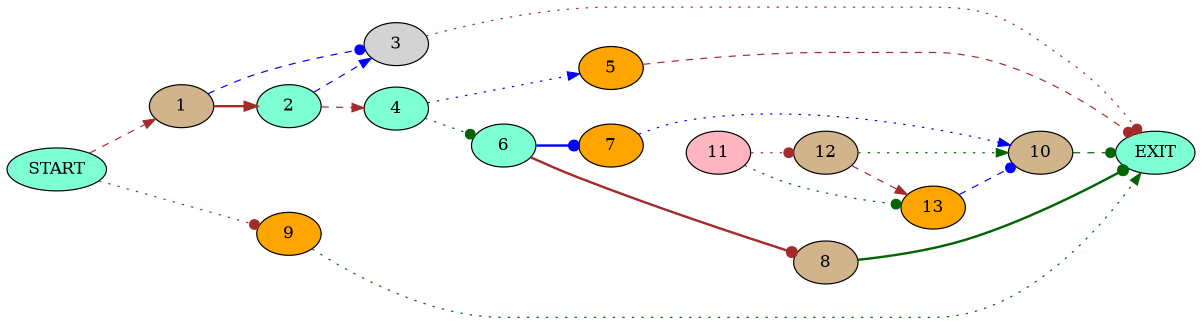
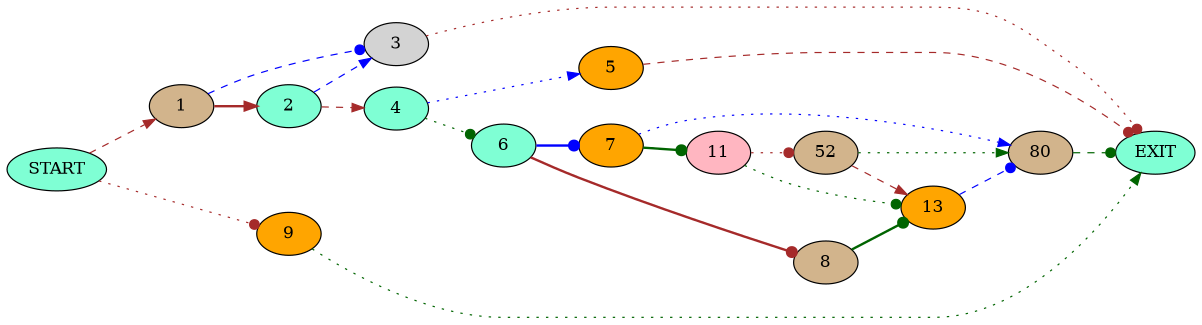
none -> (660, 149)
(826, 153) -> (826, 153)
(1041, 153) -> (1041, 153)
(993, 230) -> (875, 237)
